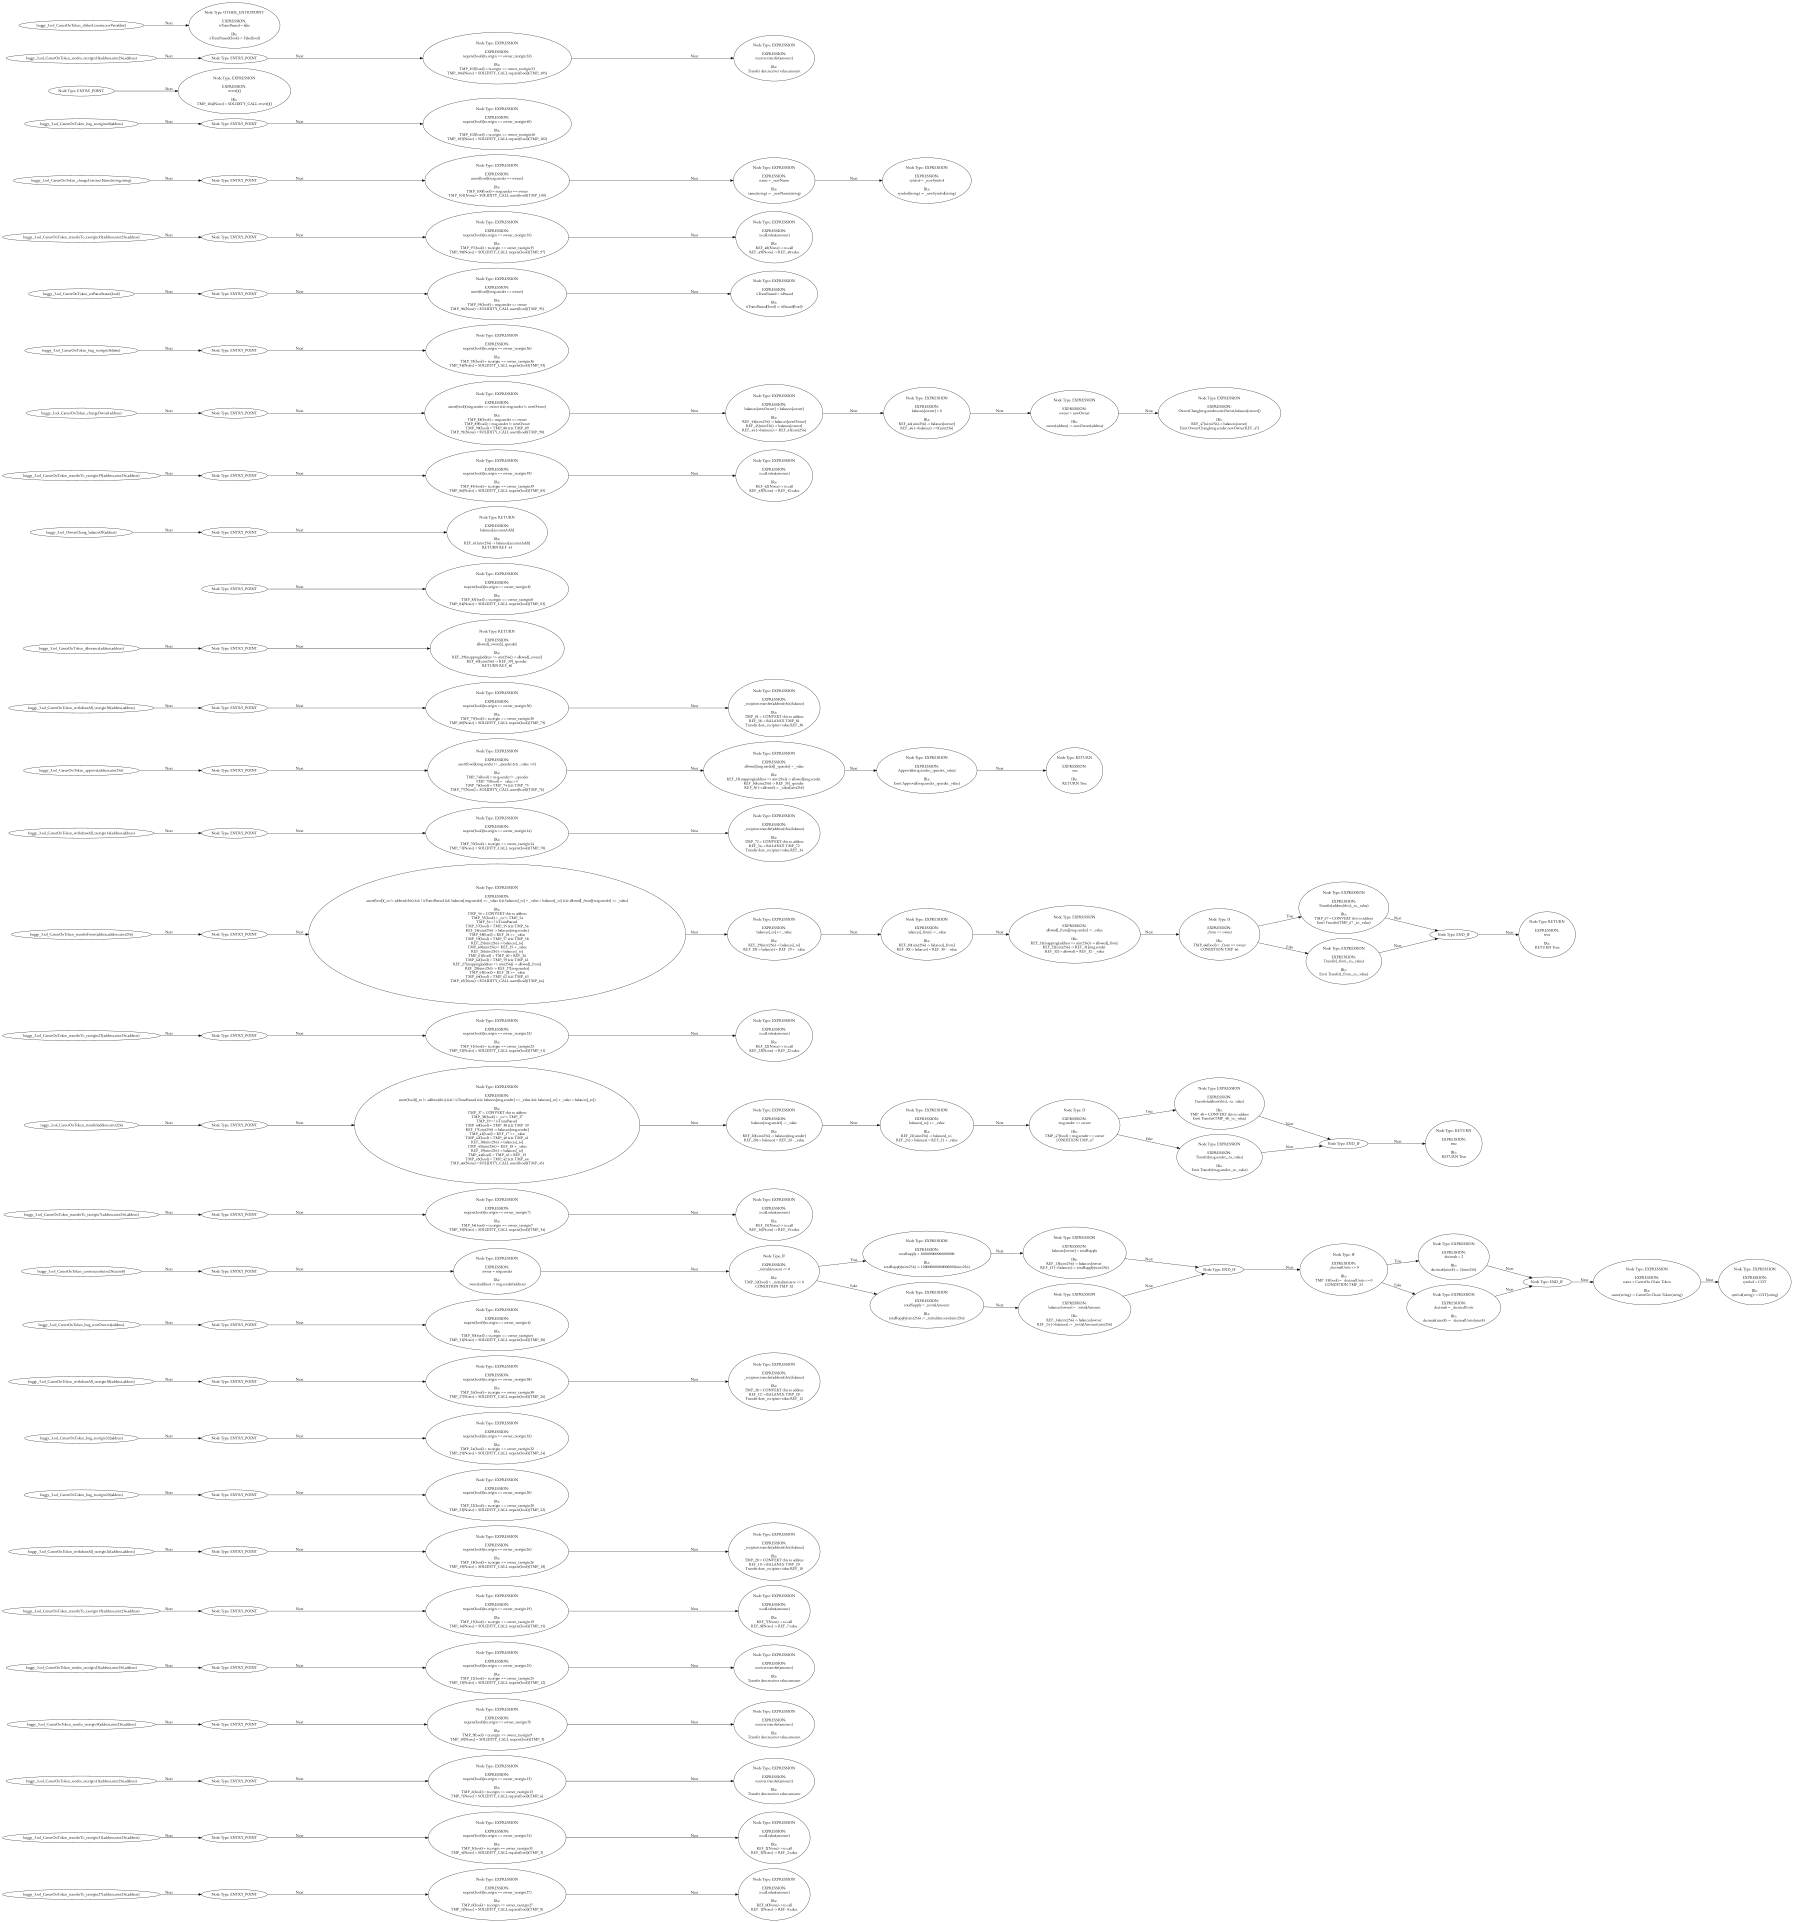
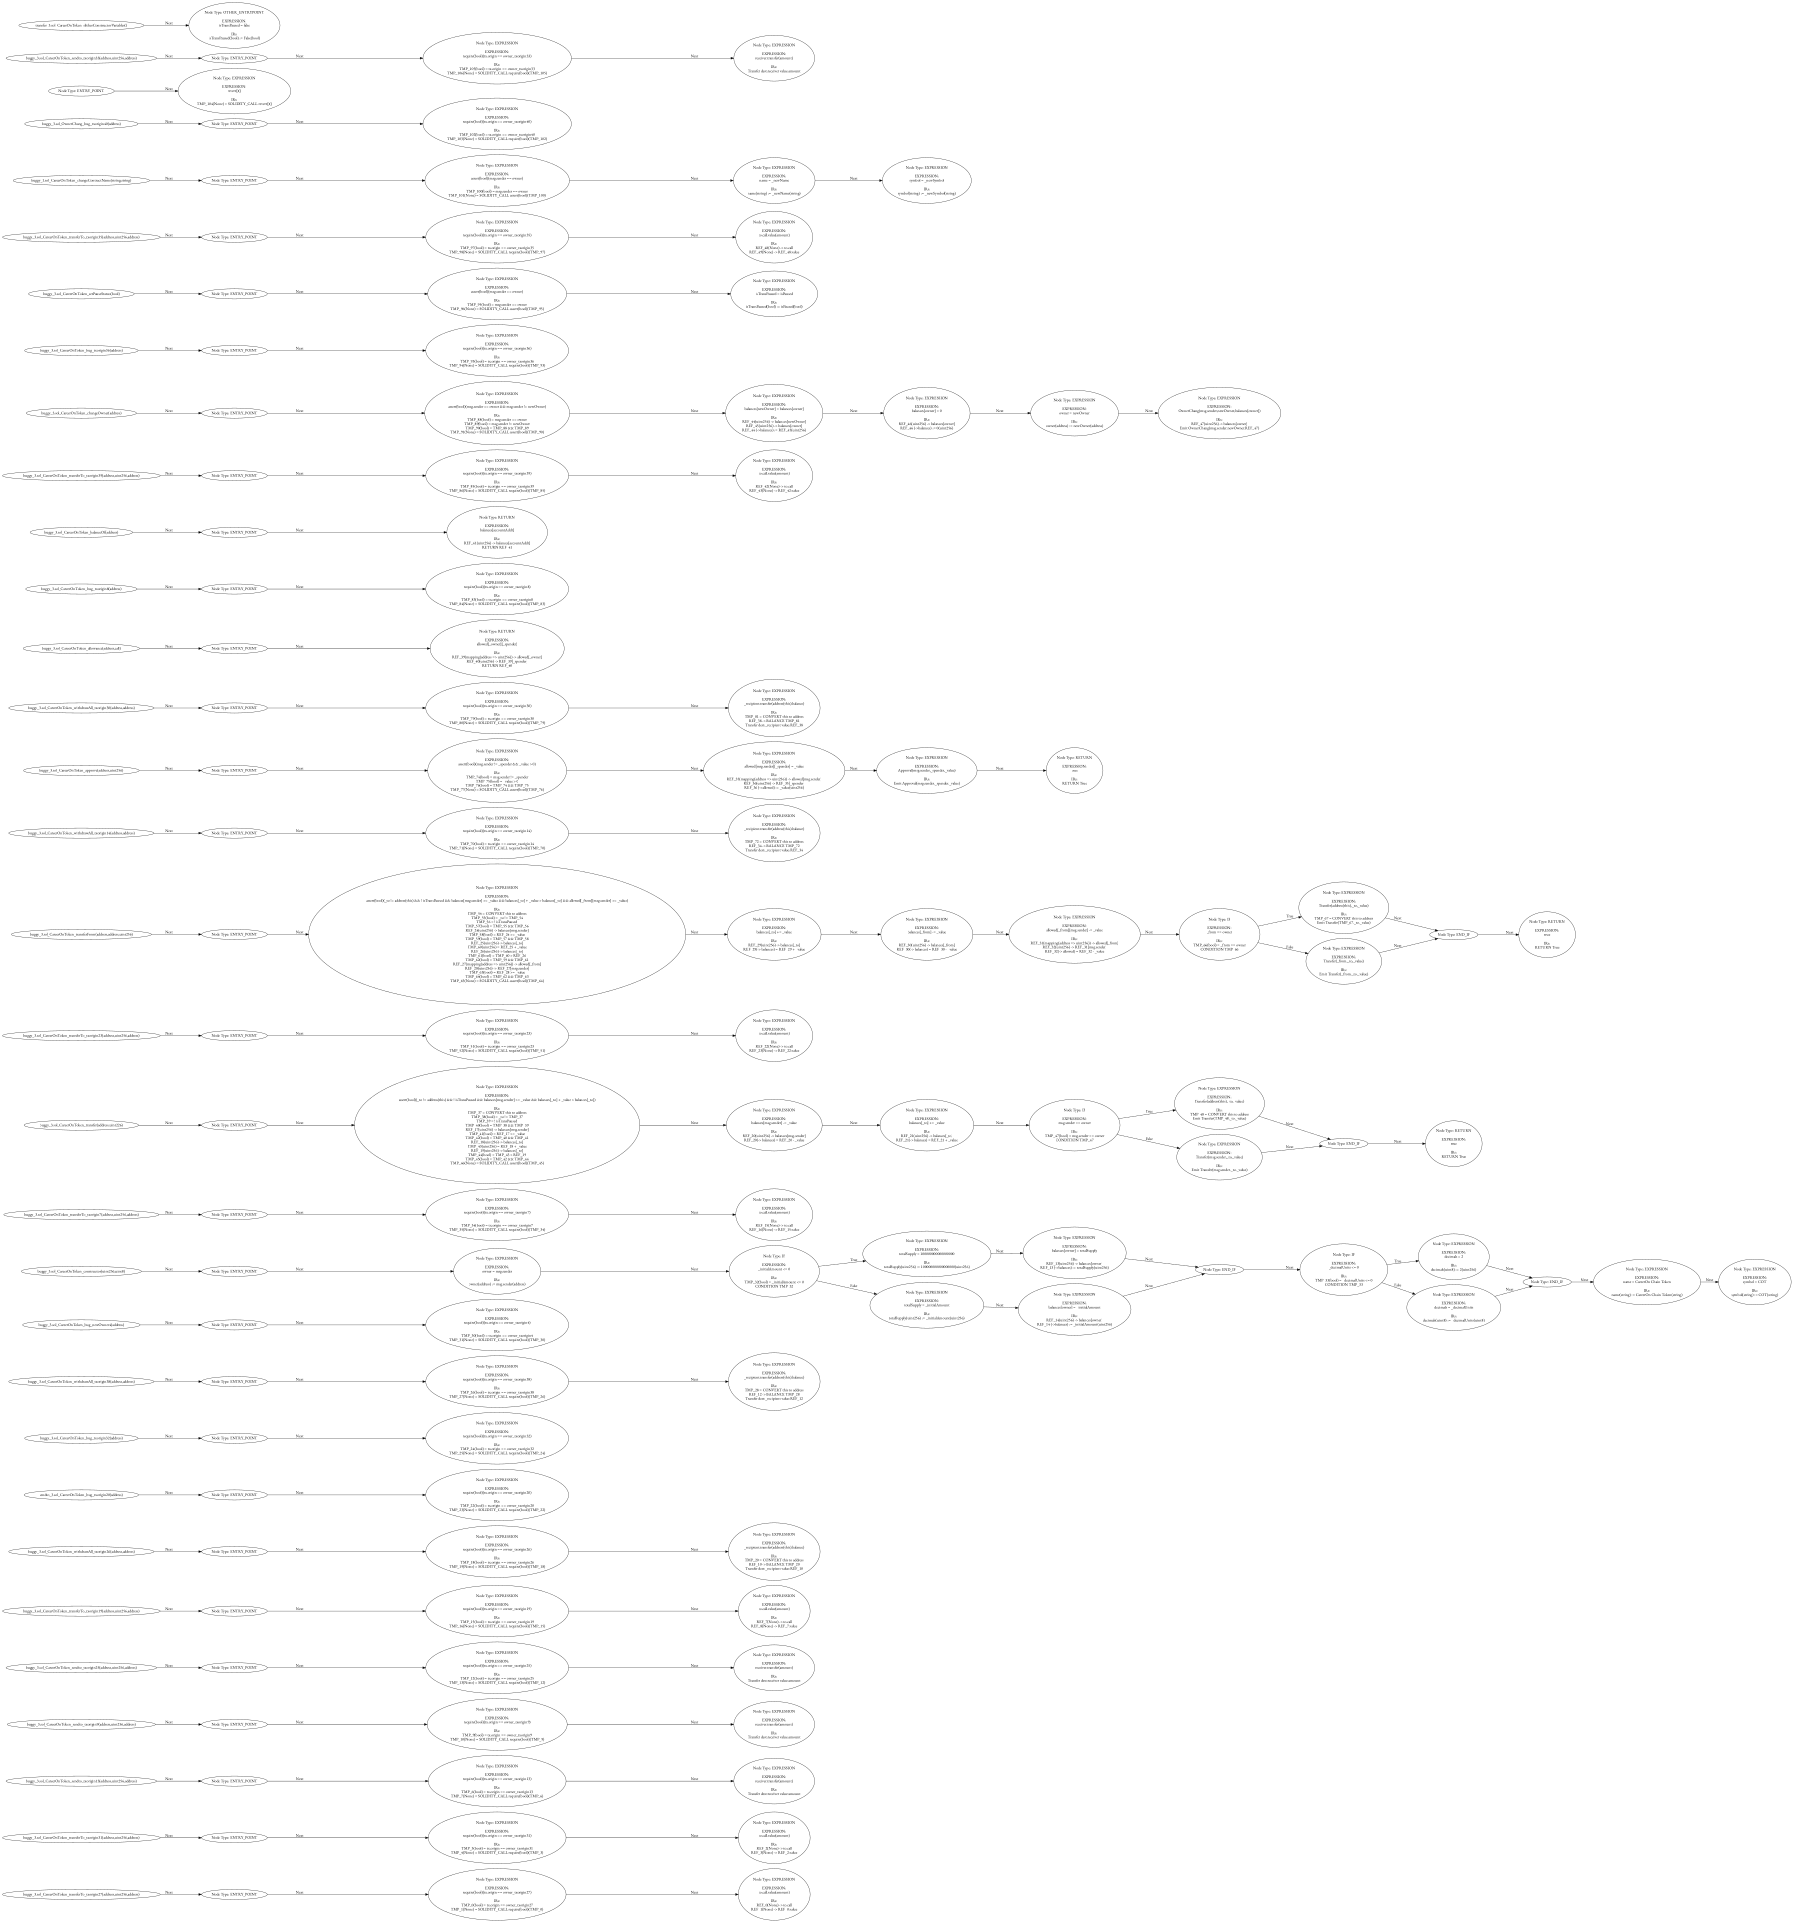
(81, 25) -> (81, 25)
(81, 124) -> (81, 124)
(81, 351) -> (81, 351)
(81, 532) -> (81, 532)
none -> (81, 589)
(81, 649) -> (81, 649)
(81, 1495) -> (81, 1495)
